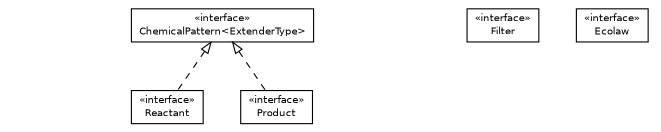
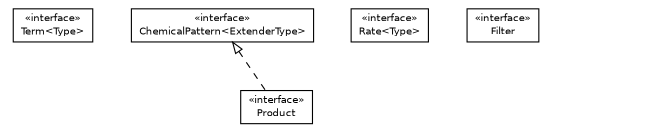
none -> (53, 25)
none -> (390, 25)
(612, 25) -> none
(167, 107) -> none
